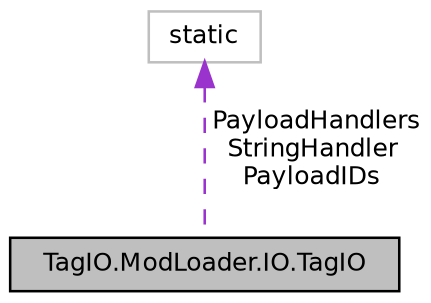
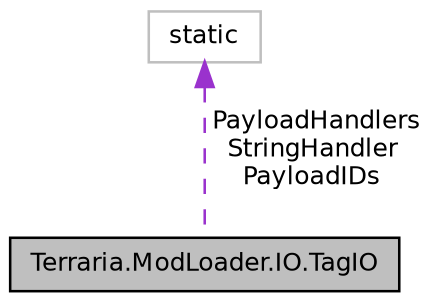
(205, 264) -> (205, 264)
